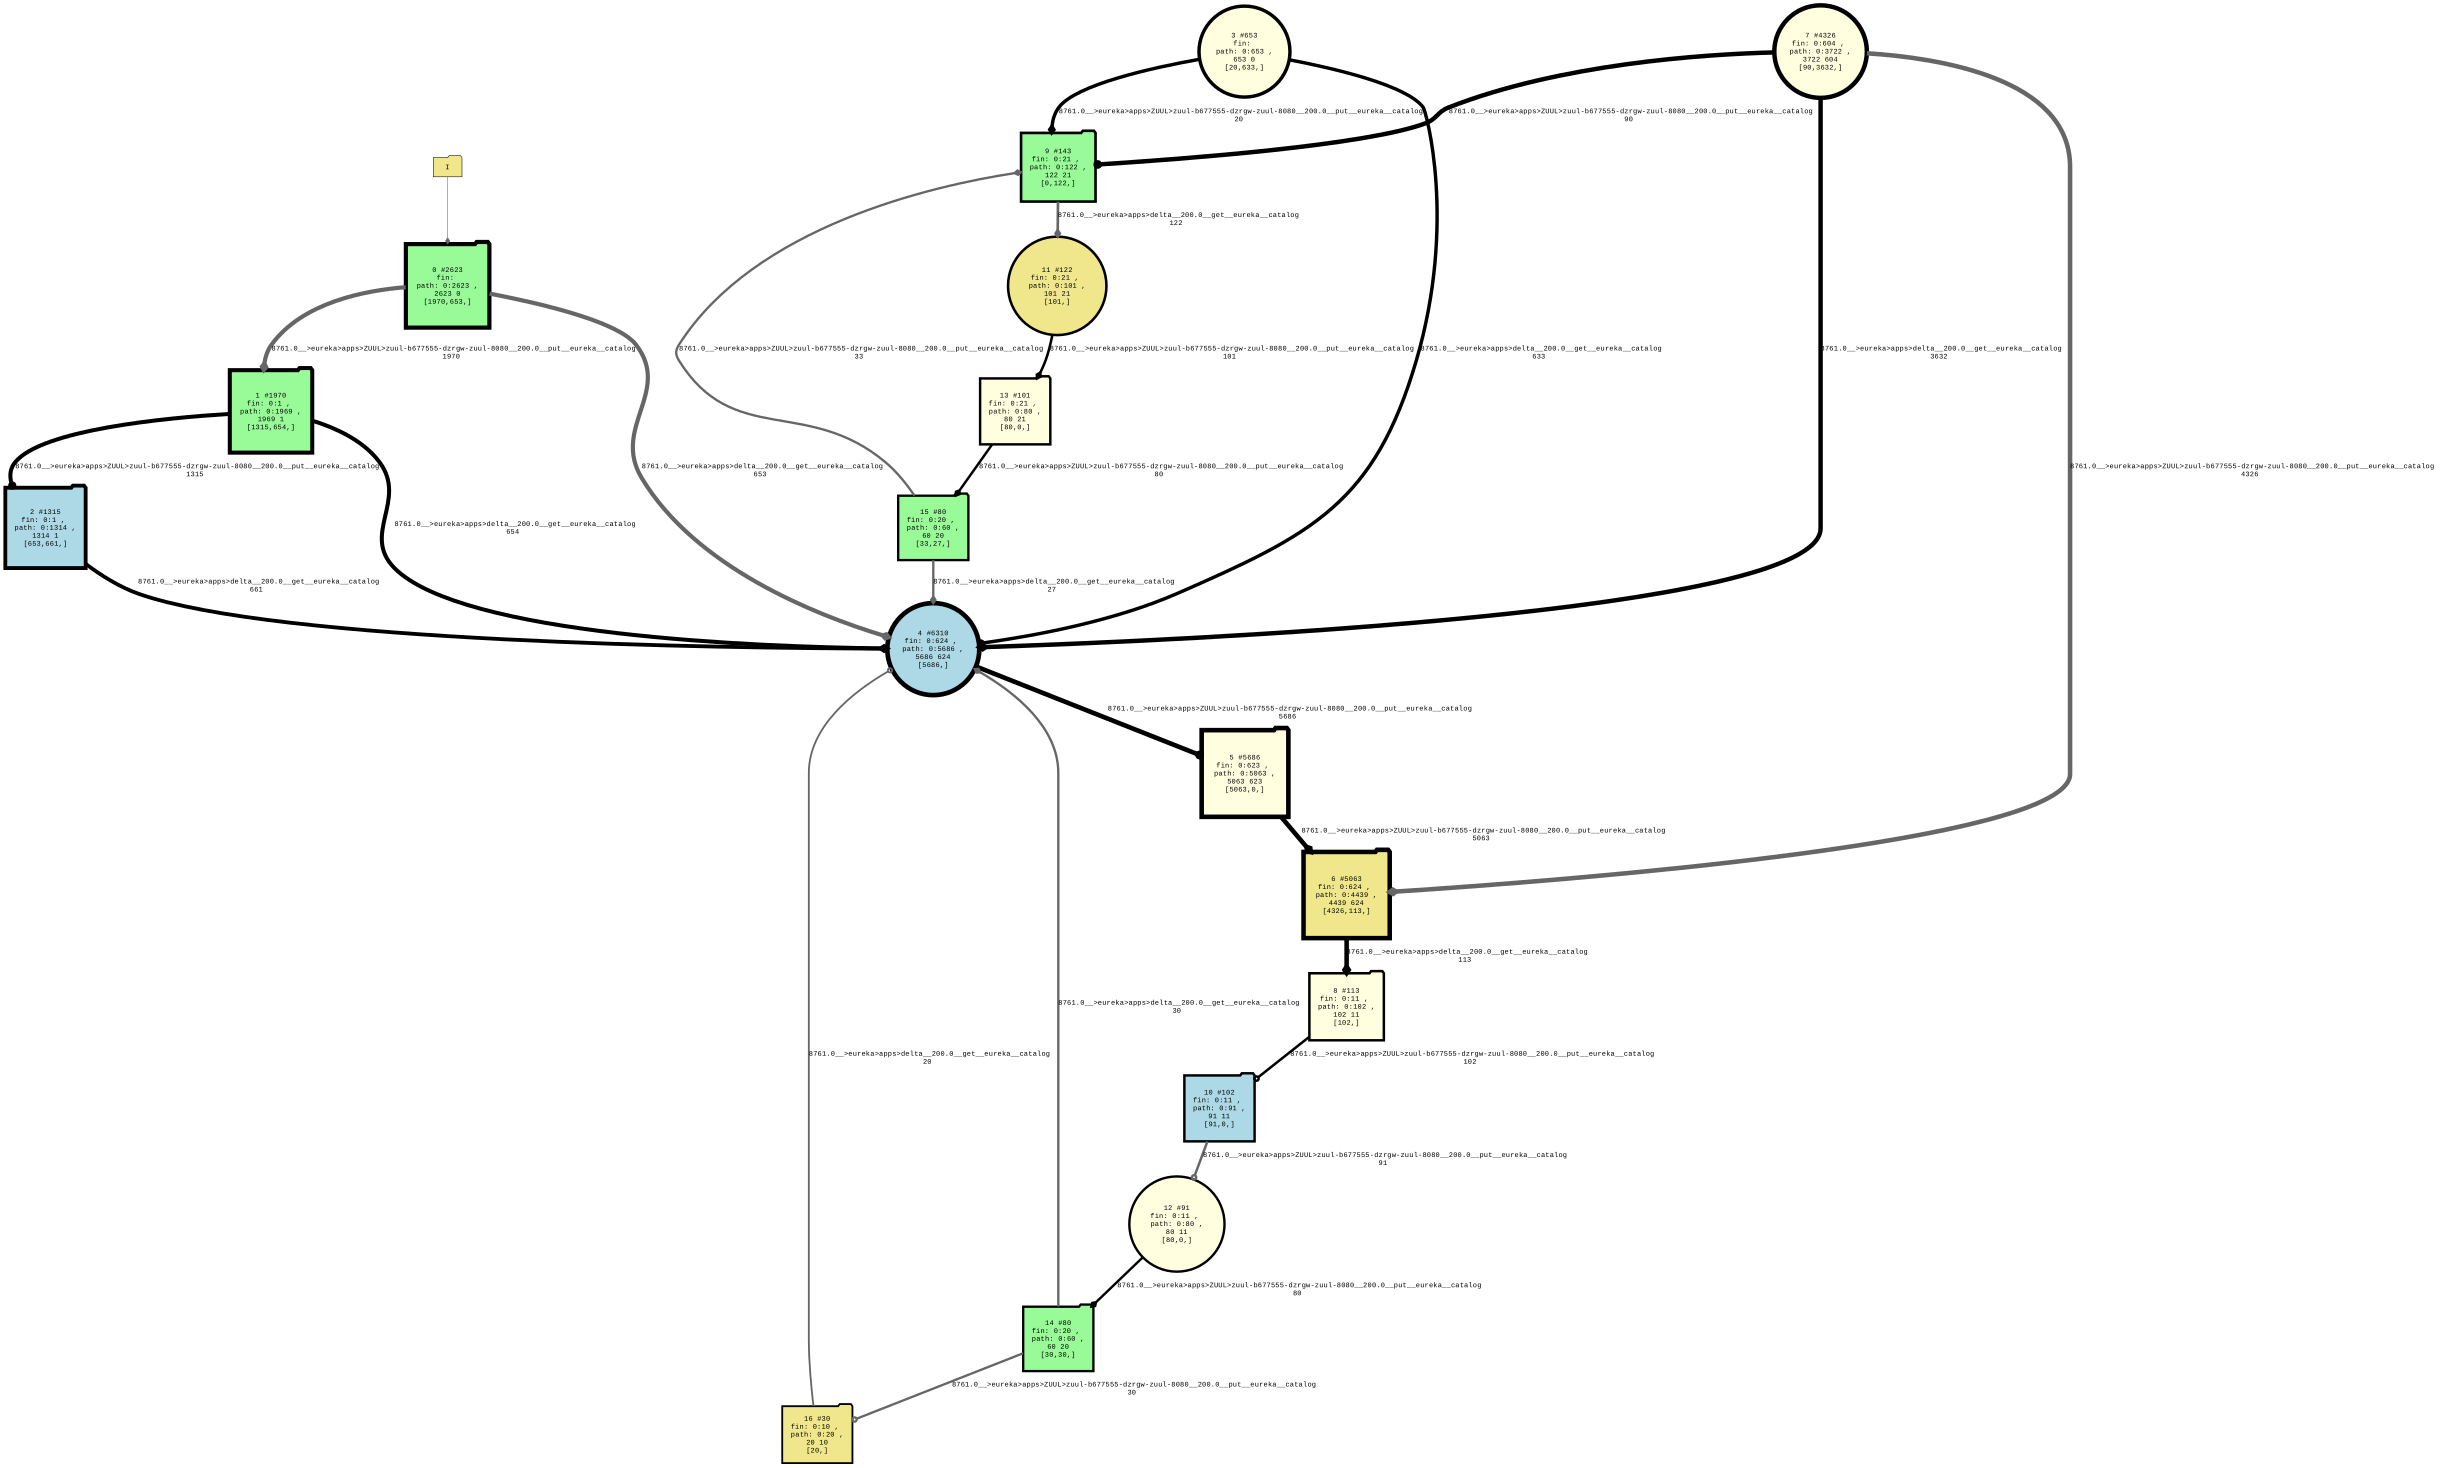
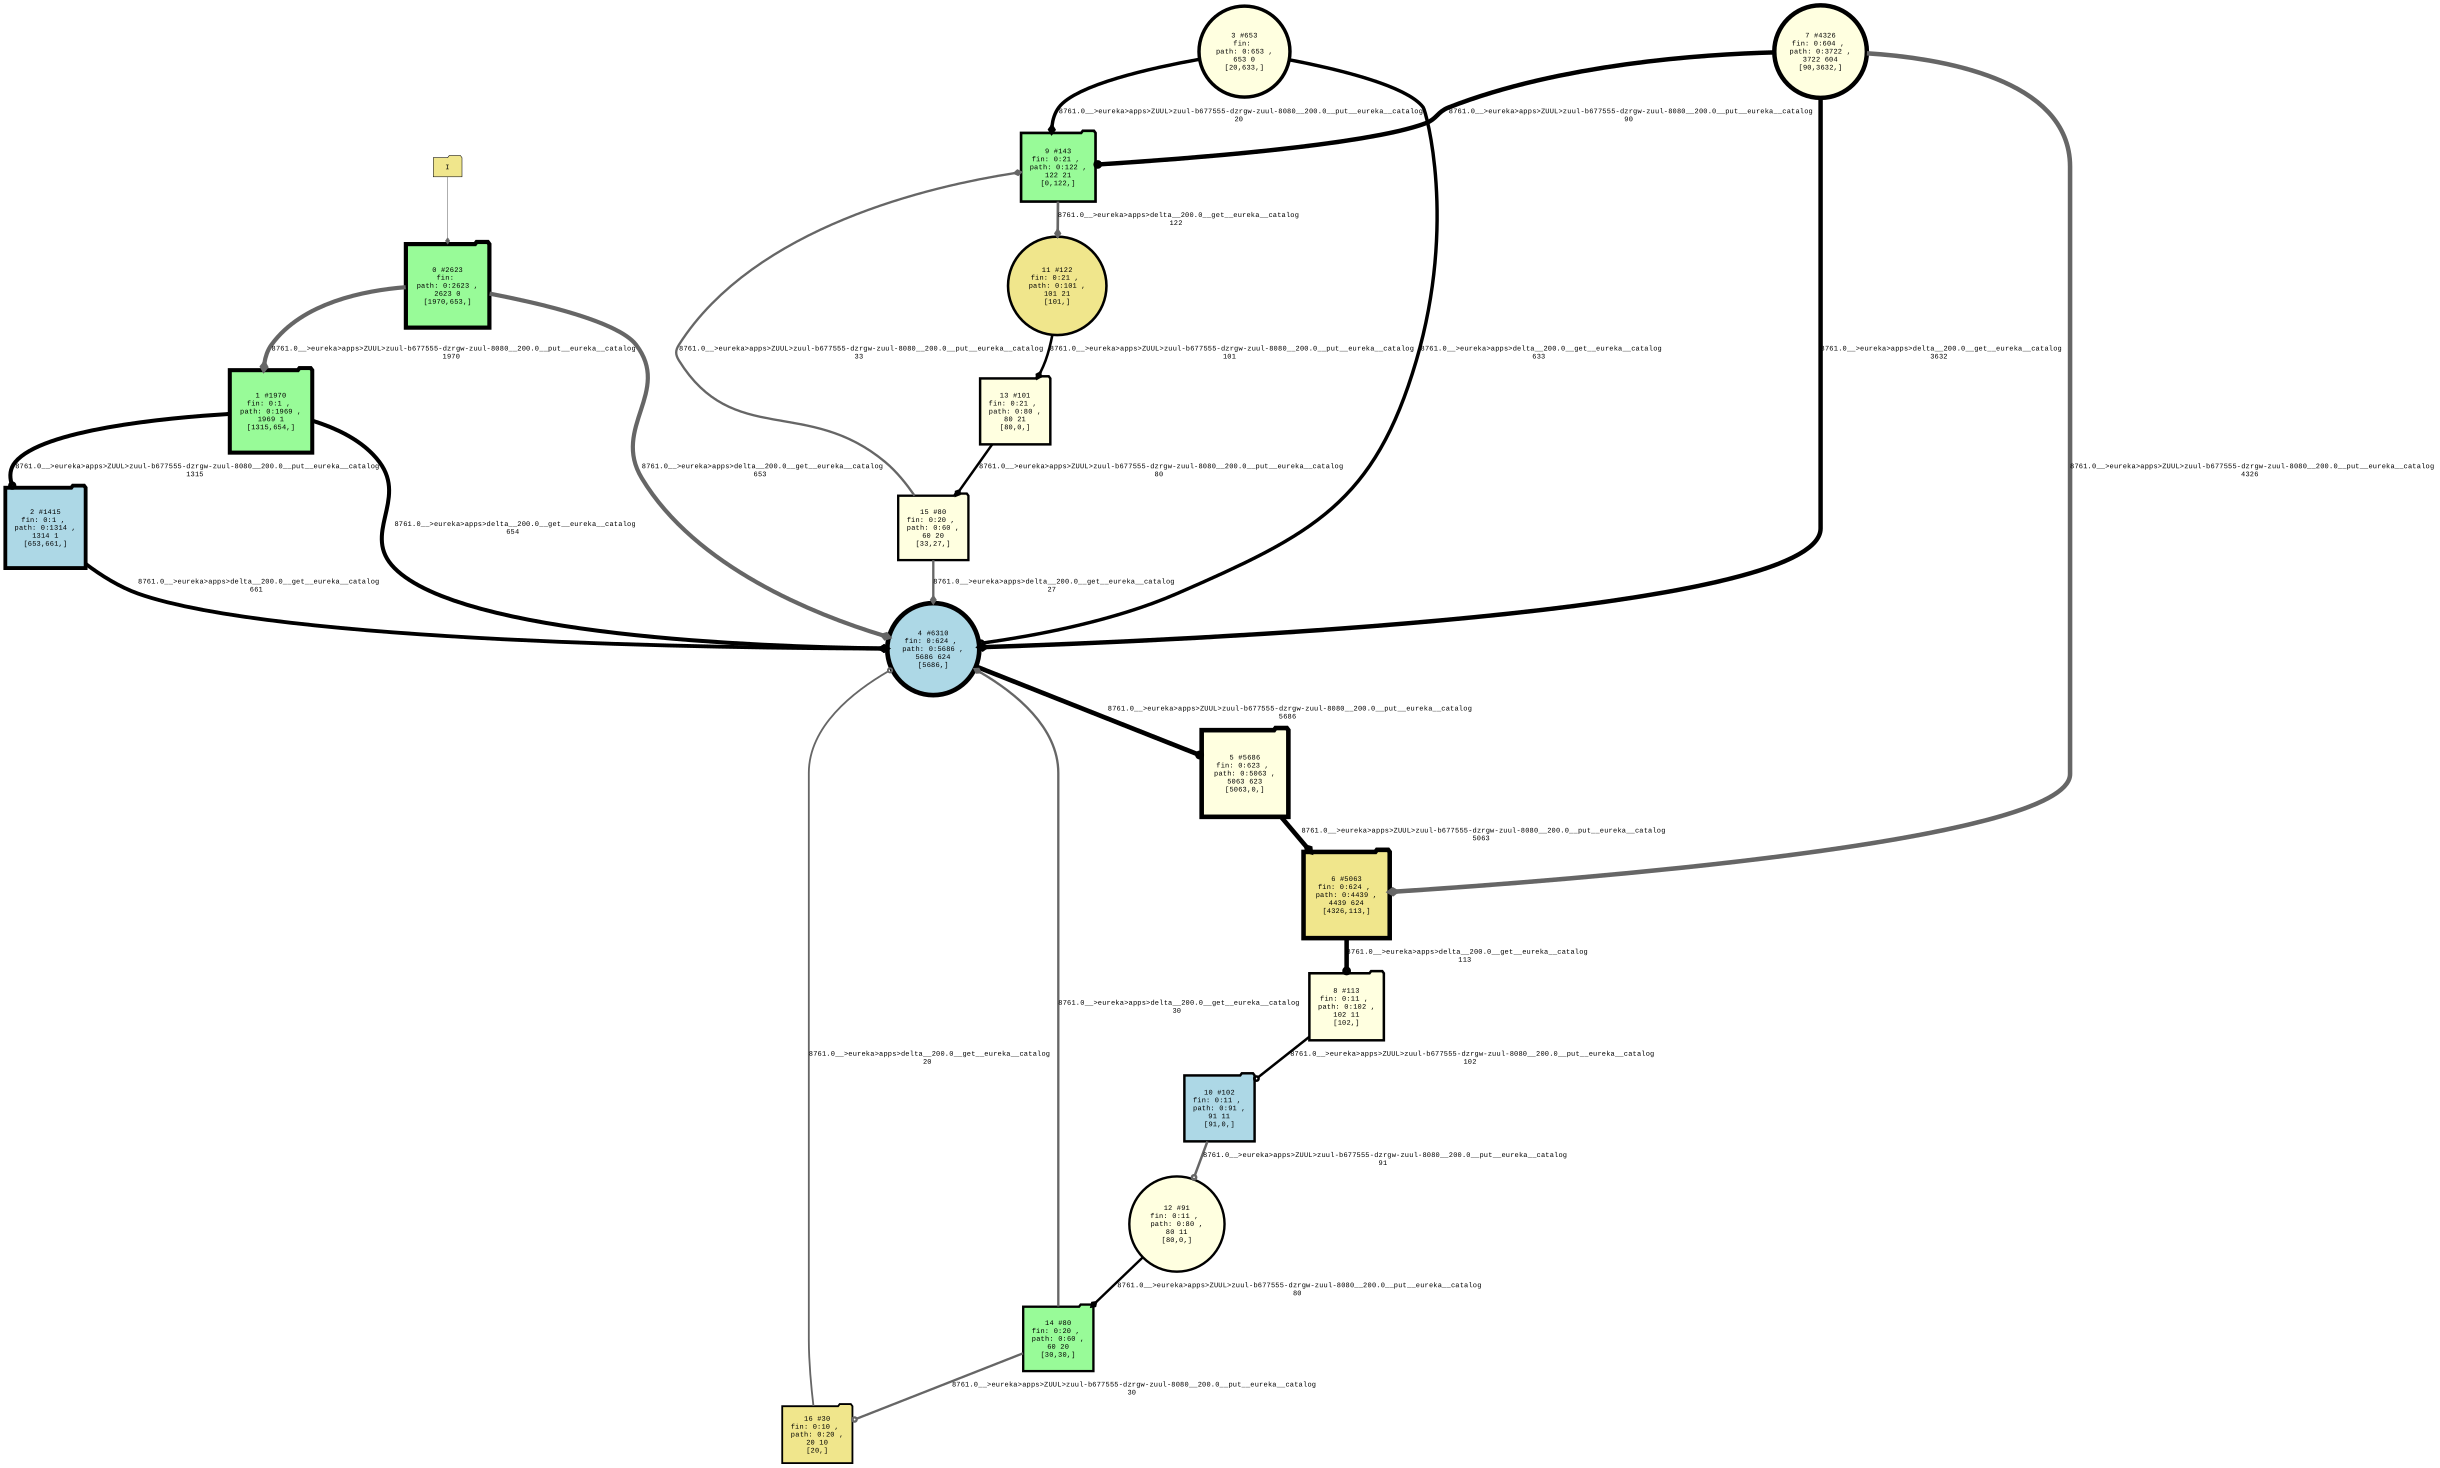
(45, 528) -> (45, 528)
(933, 528) -> (933, 528)
(1347, 953) -> (1347, 953)
